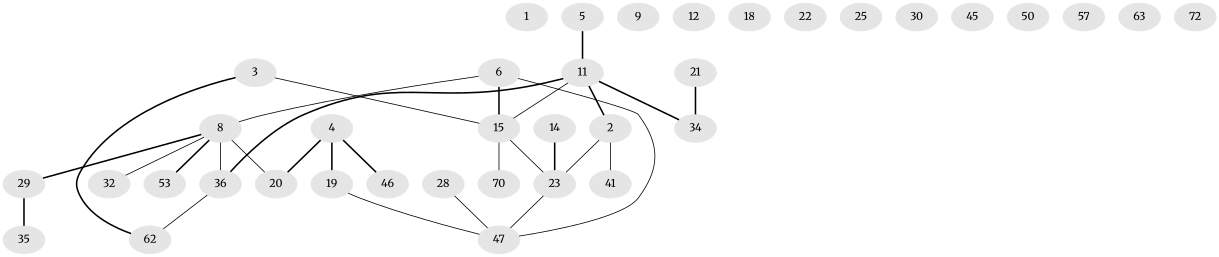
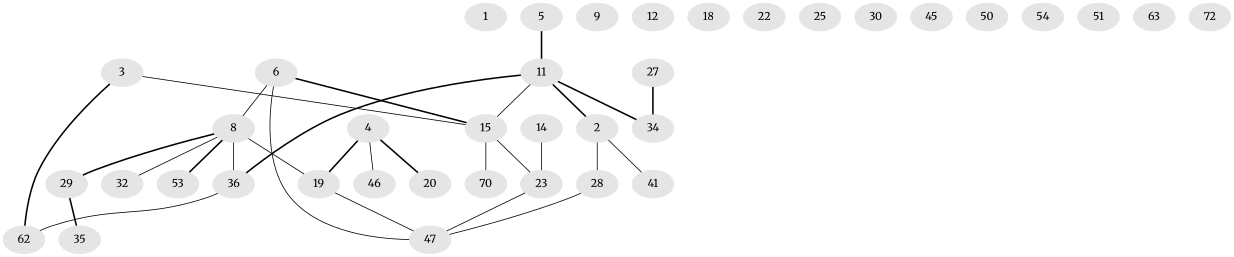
none -> (1043, 17)
(1084, 17) -> (1099, 17)
(695, 73) -> (653, 73)
(360, 156) -> (371, 156)
(555, 156) -> (542, 156)
(583, 156) -> (597, 156)
(251, 159) -> (278, 157)
